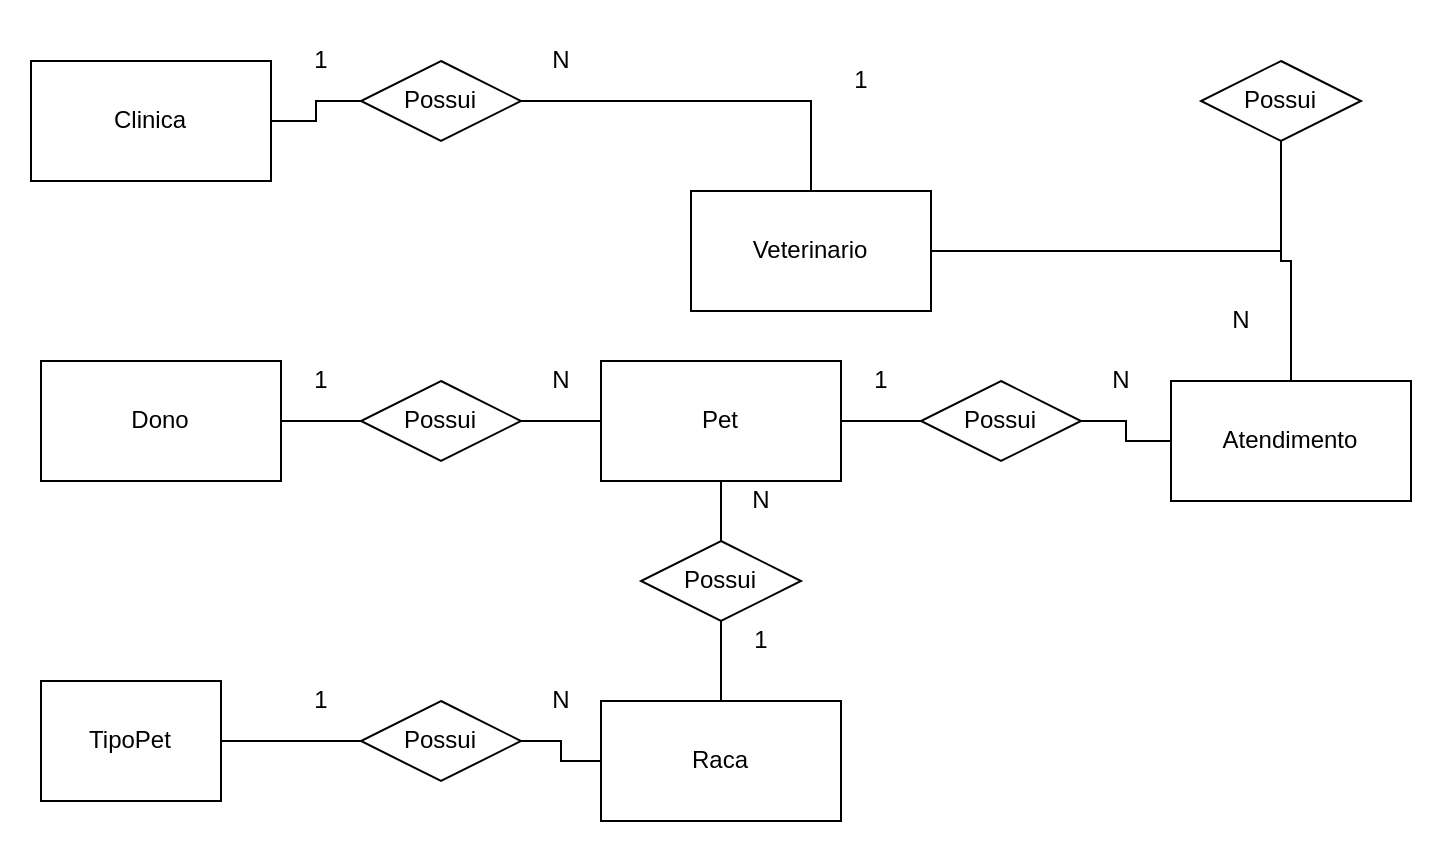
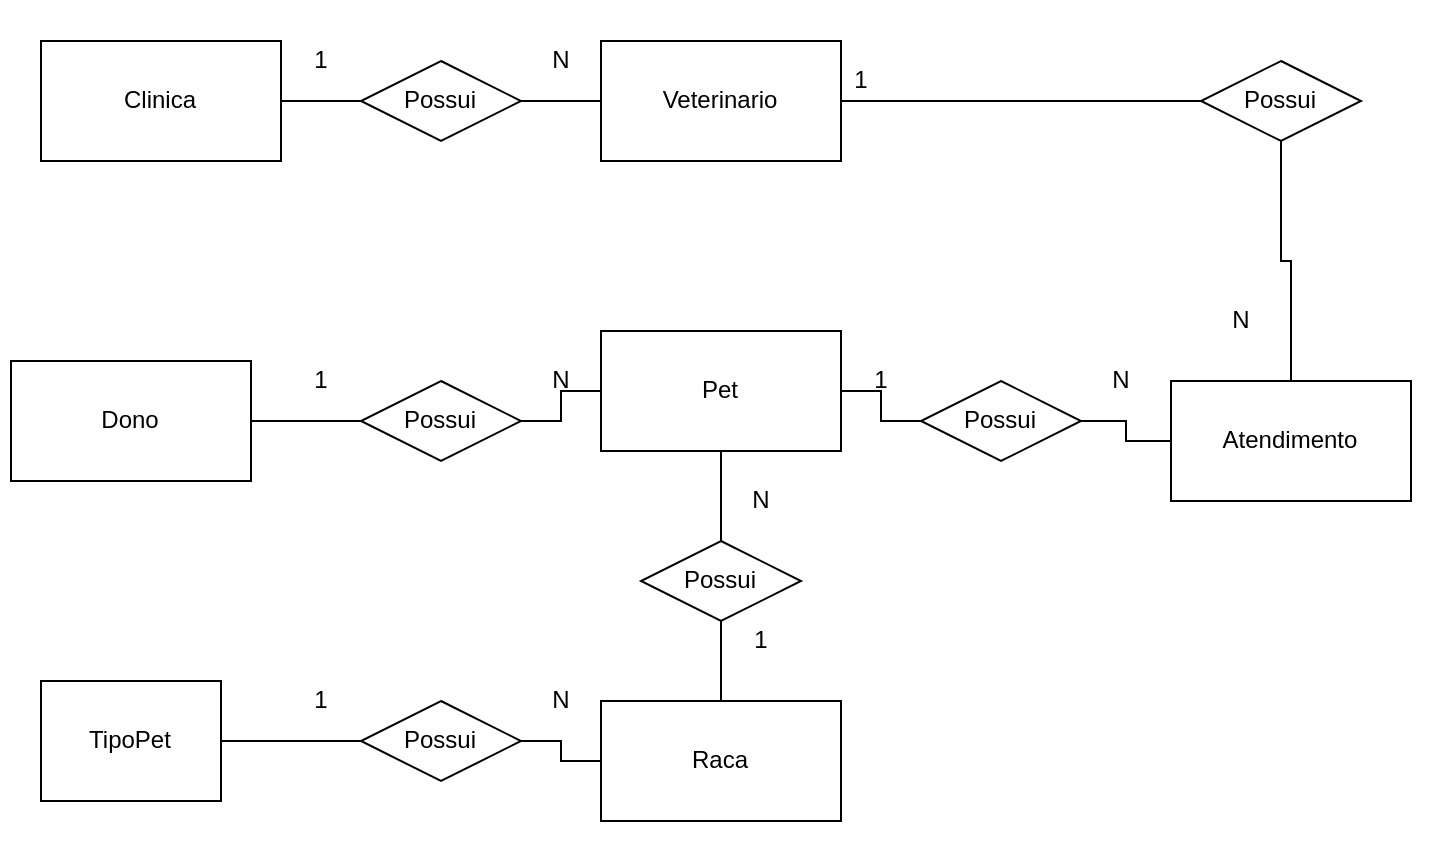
(151, 121) -> (161, 101)
(811, 251) -> (721, 101)
(161, 421) -> (131, 421)
(721, 421) -> (721, 391)
